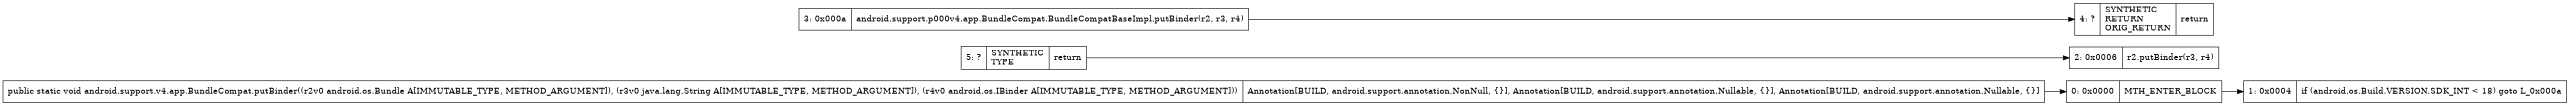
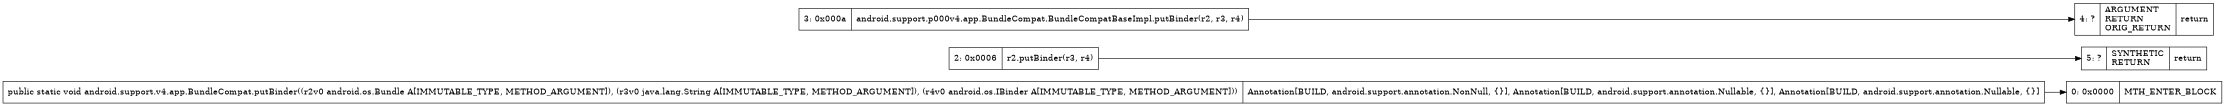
(2131, 10) -> (2132, 10)
(1575, 58) -> (1587, 58)
(1003, 62) -> (2131, 63)
(2405, 92) -> none
